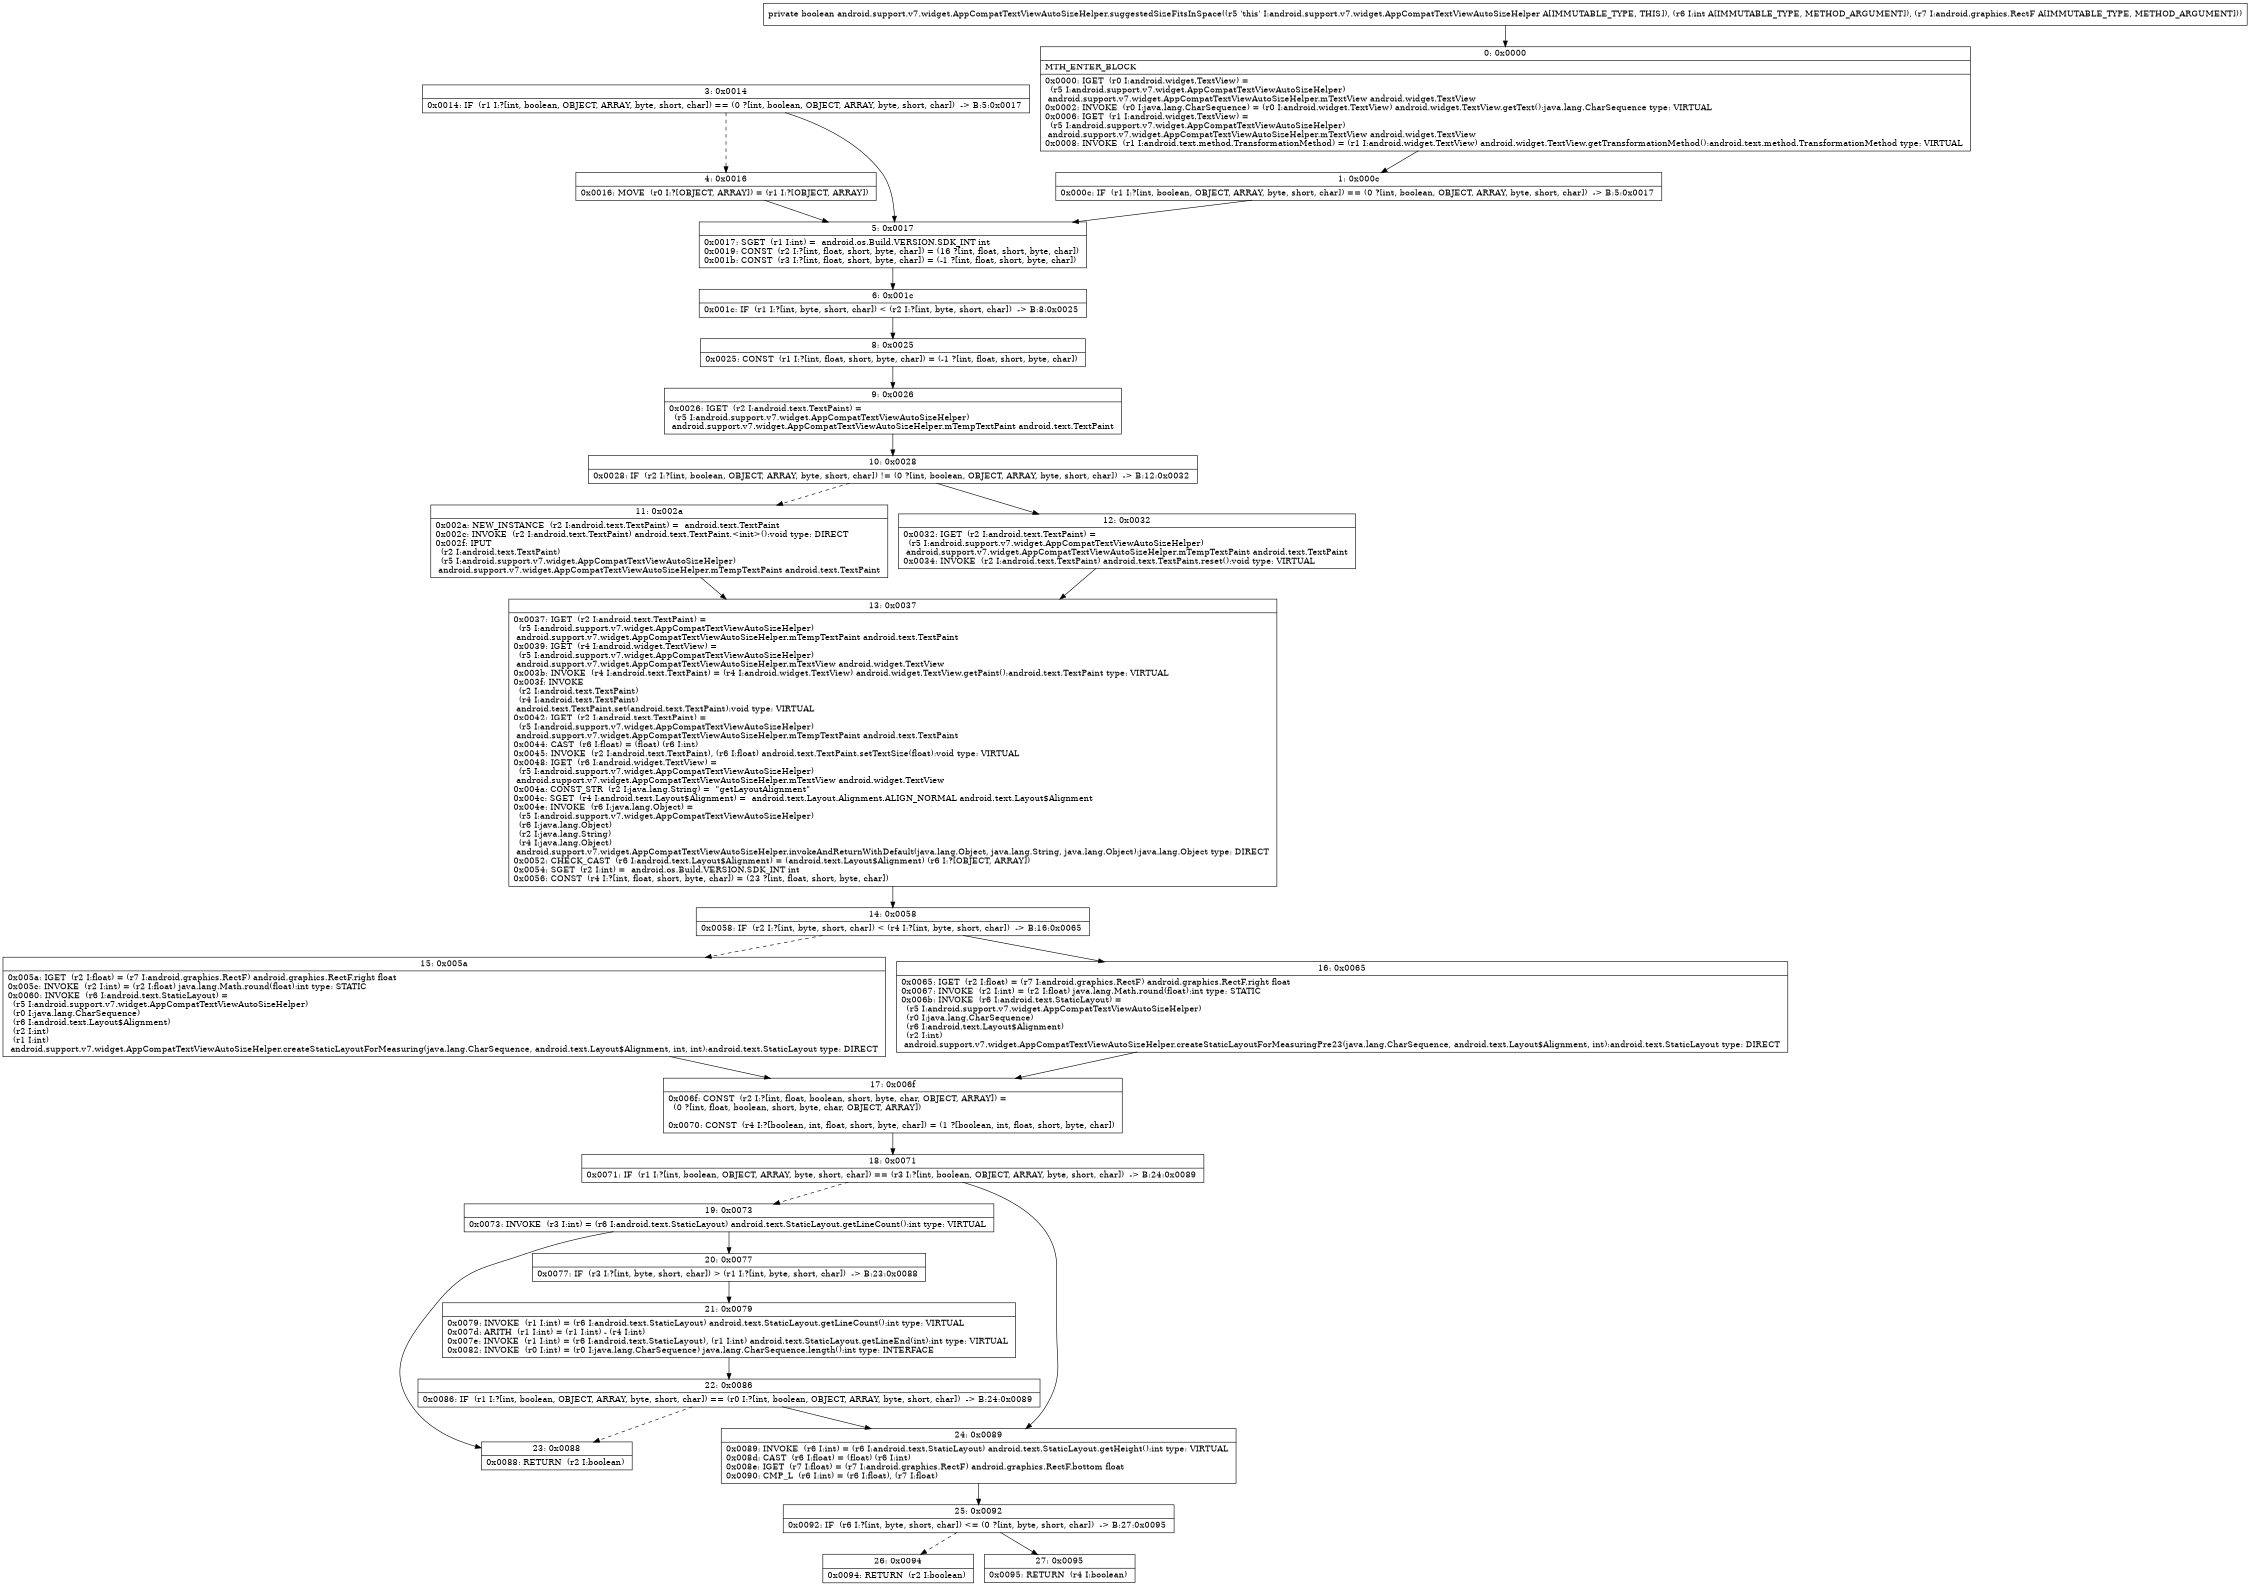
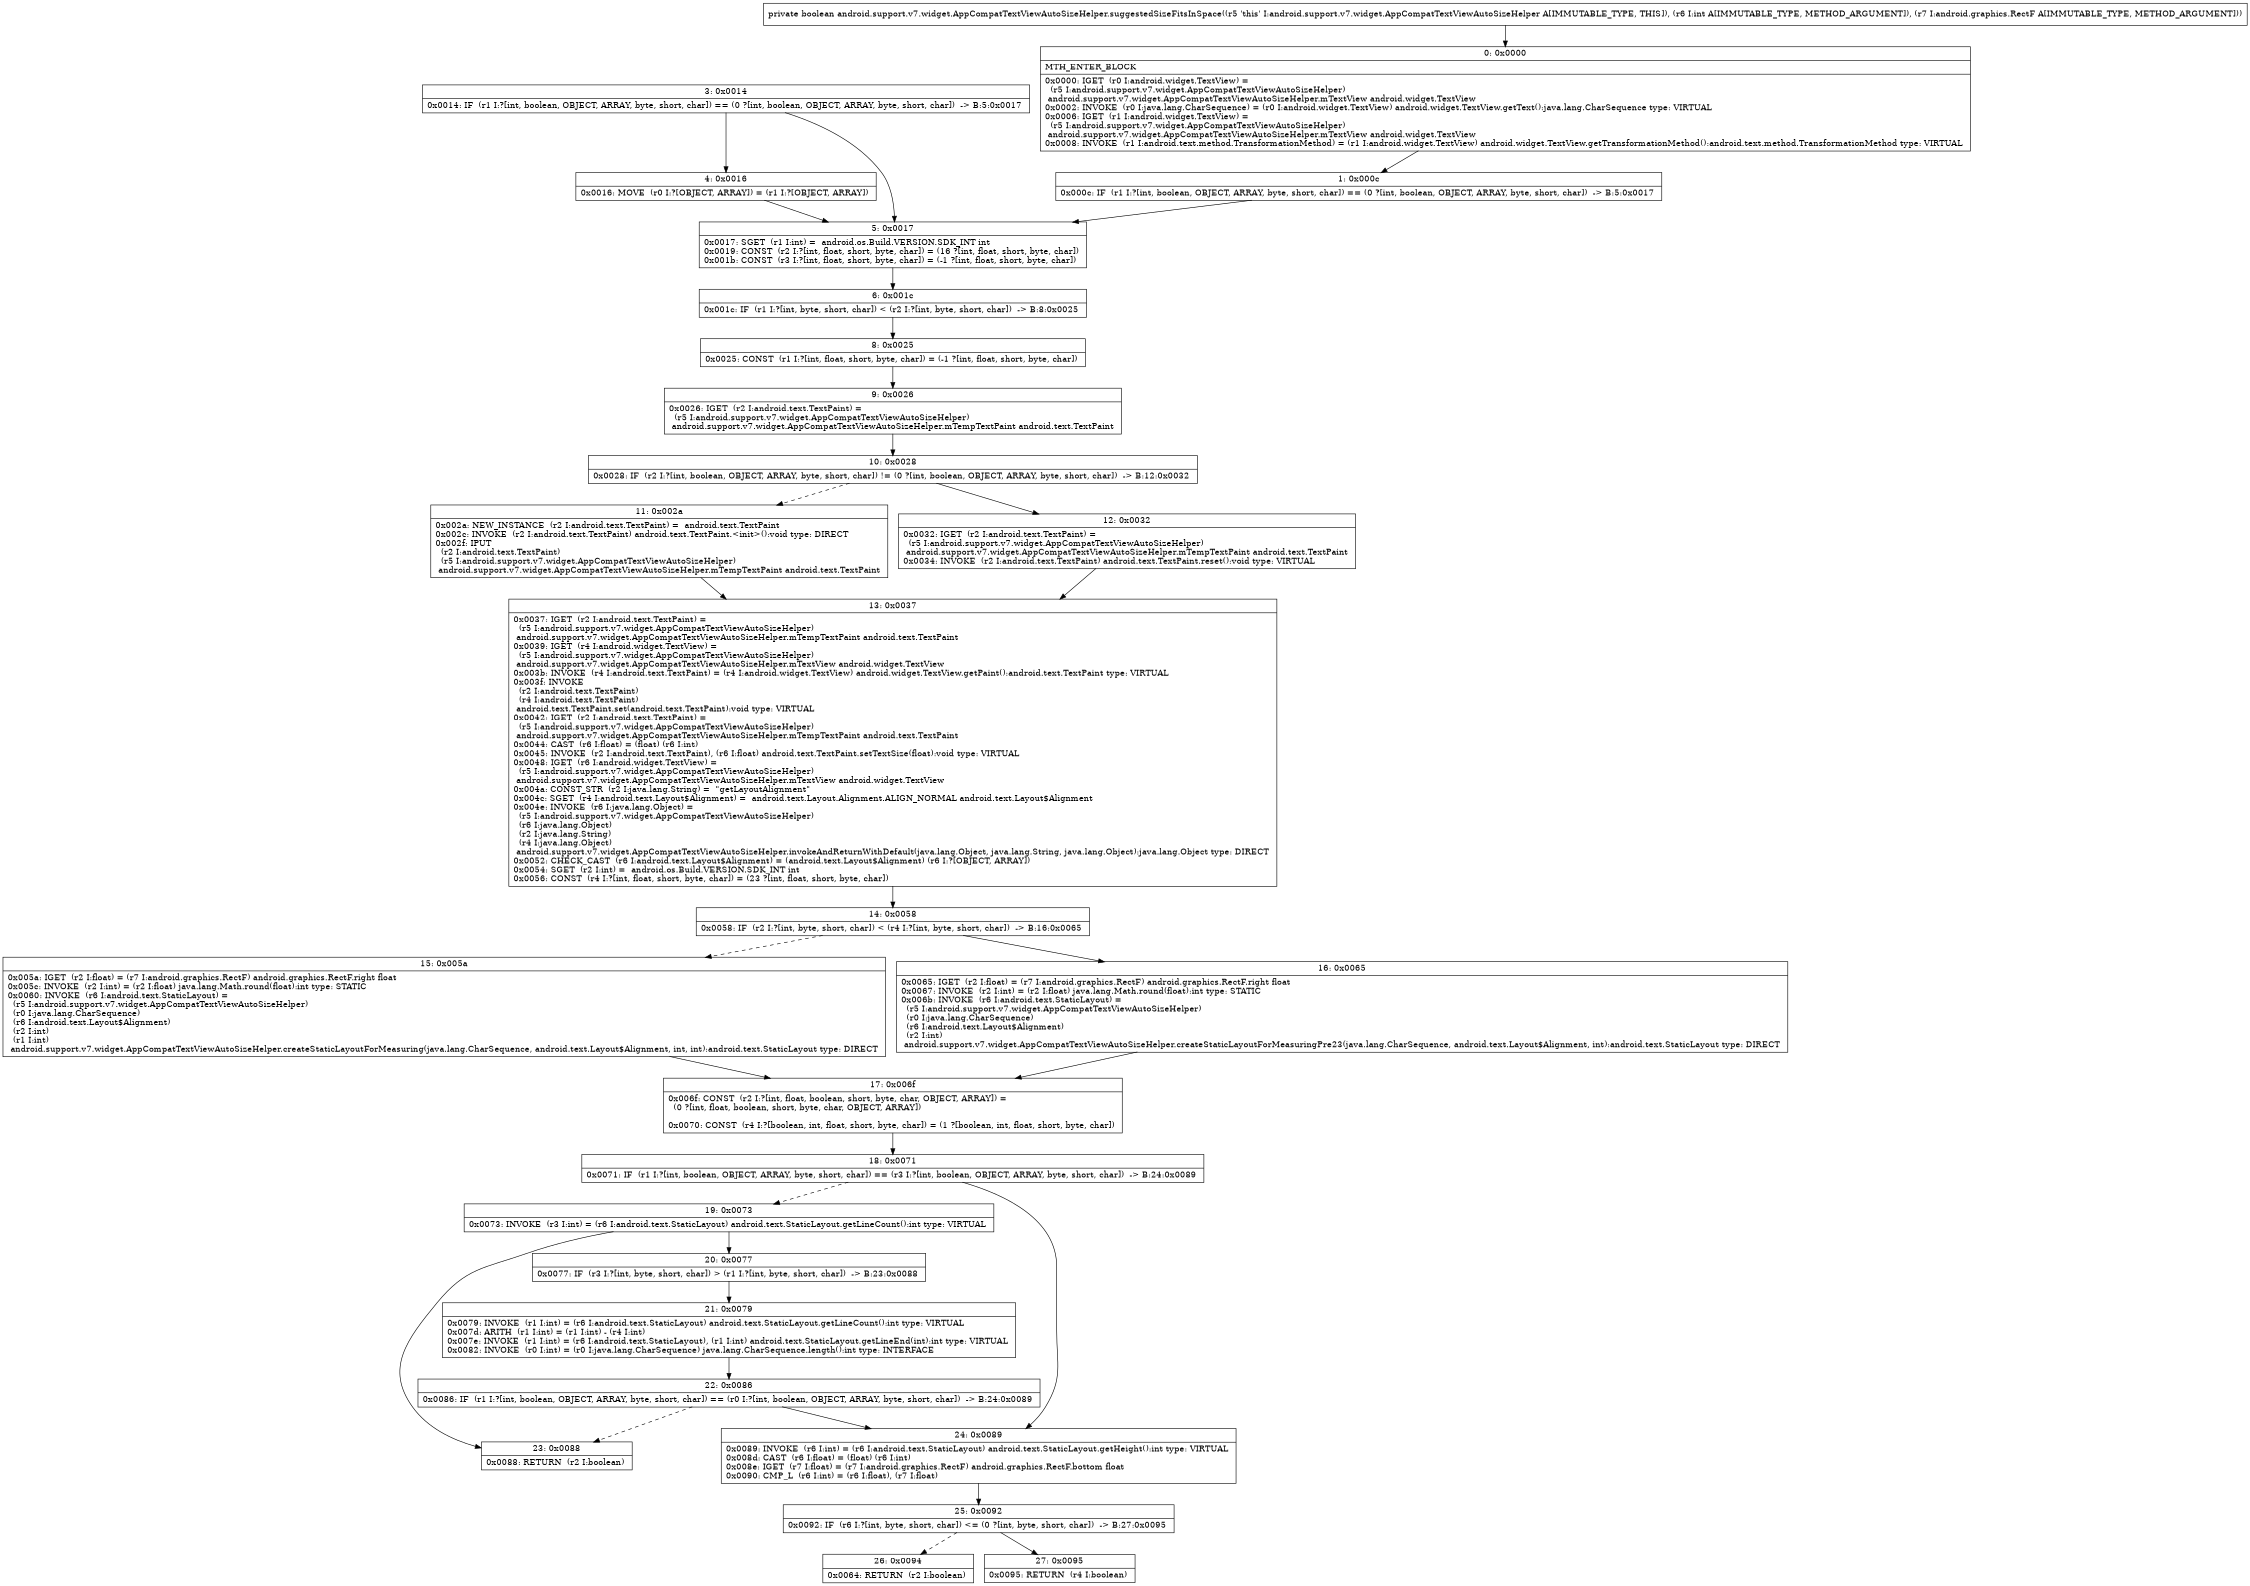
(726, 140) -> (726, 140)
(898, 1575) -> (898, 1575)
